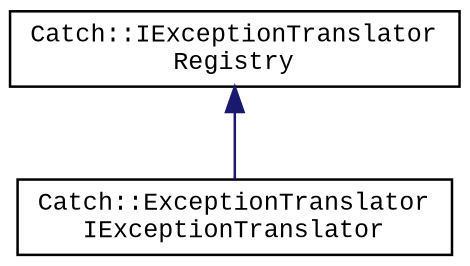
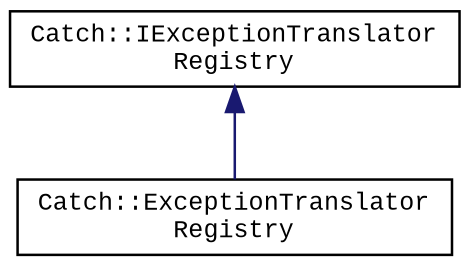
(235, 217) -> (235, 217)
